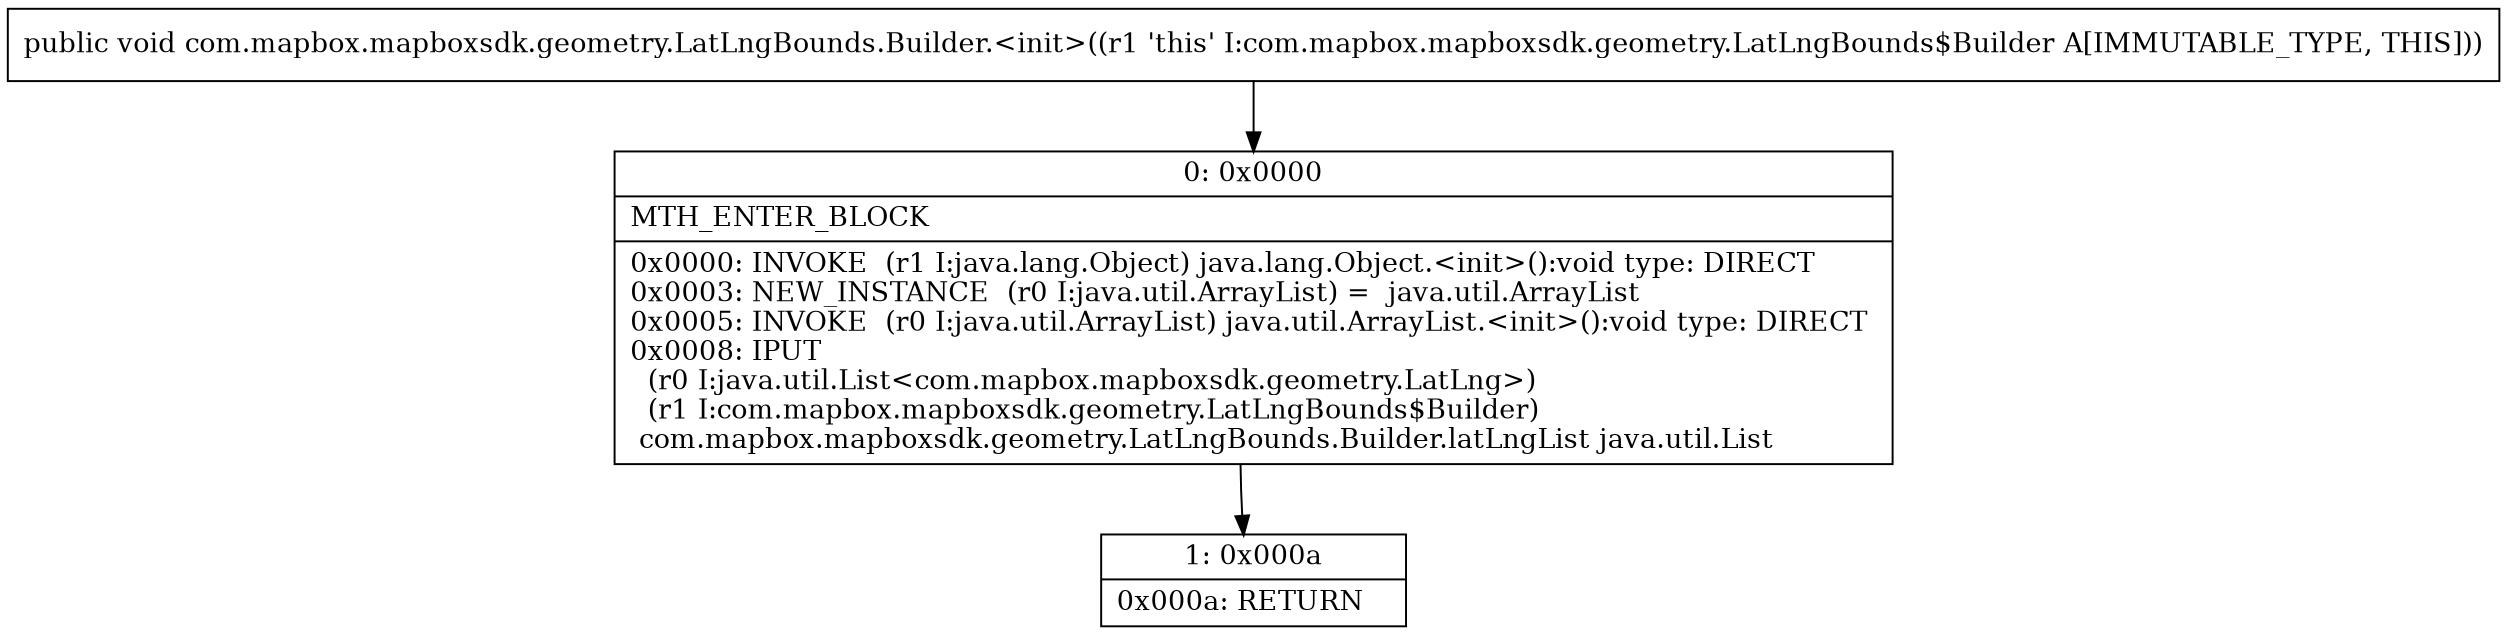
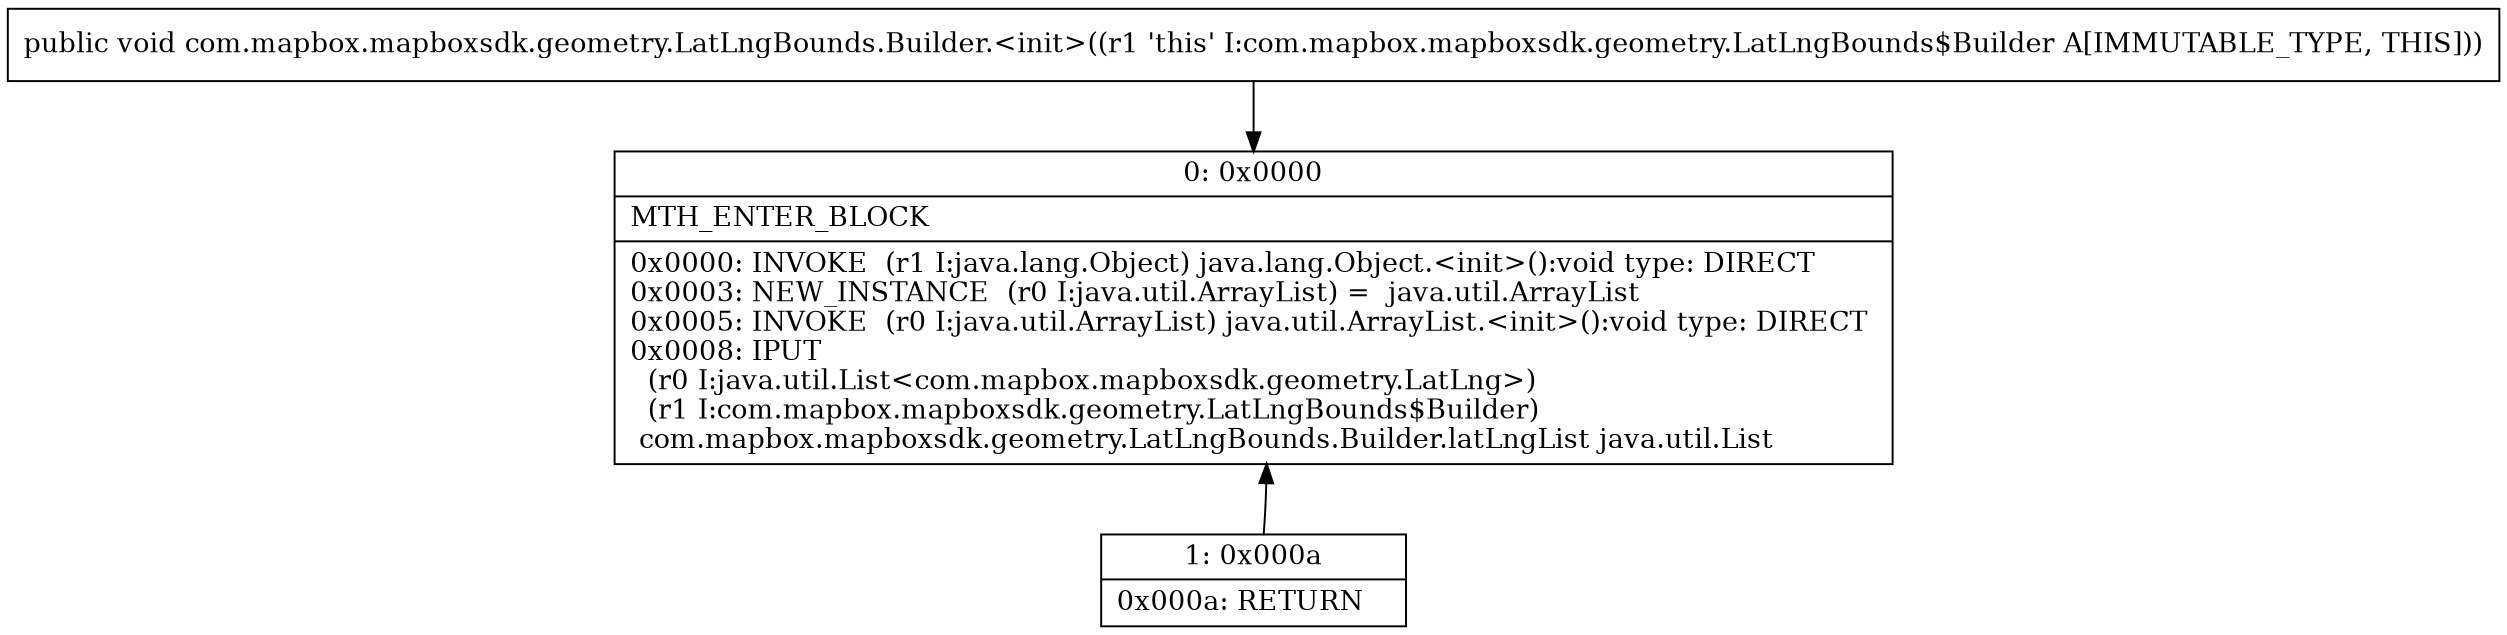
(1241, 490) -> (1265, 510)
